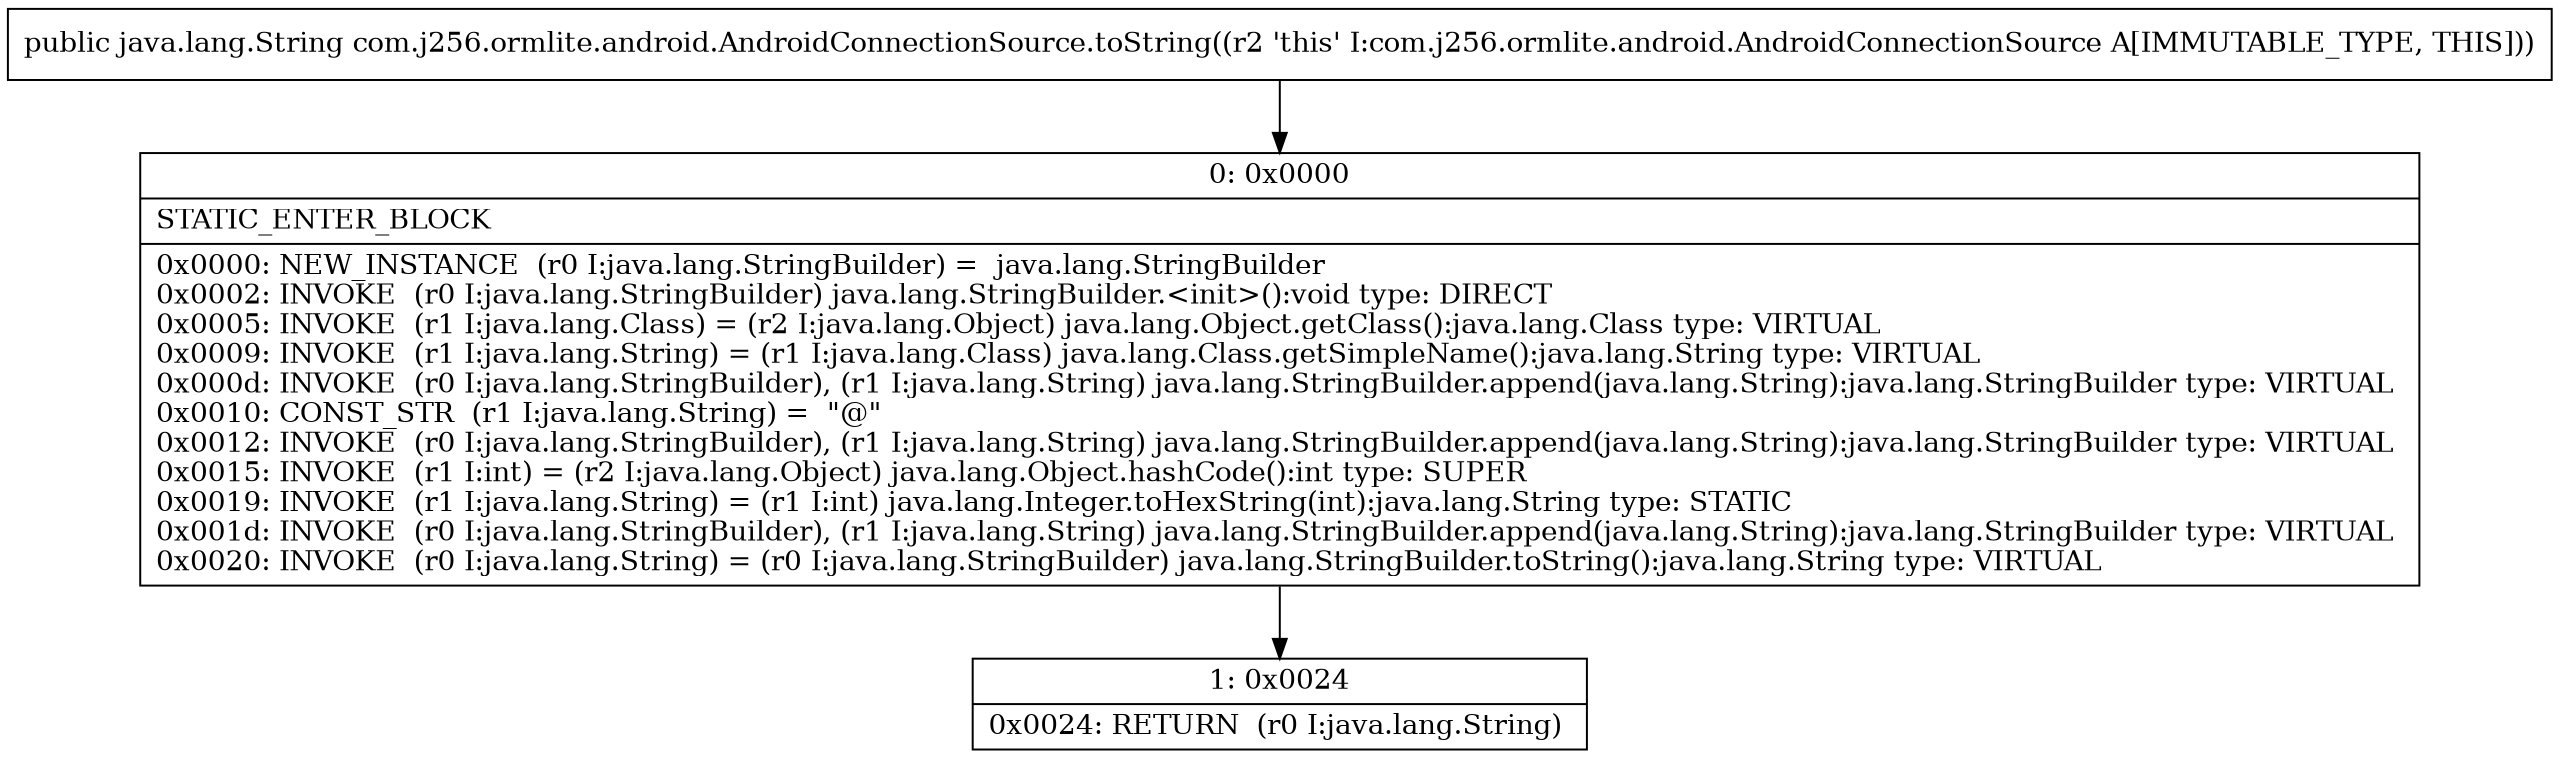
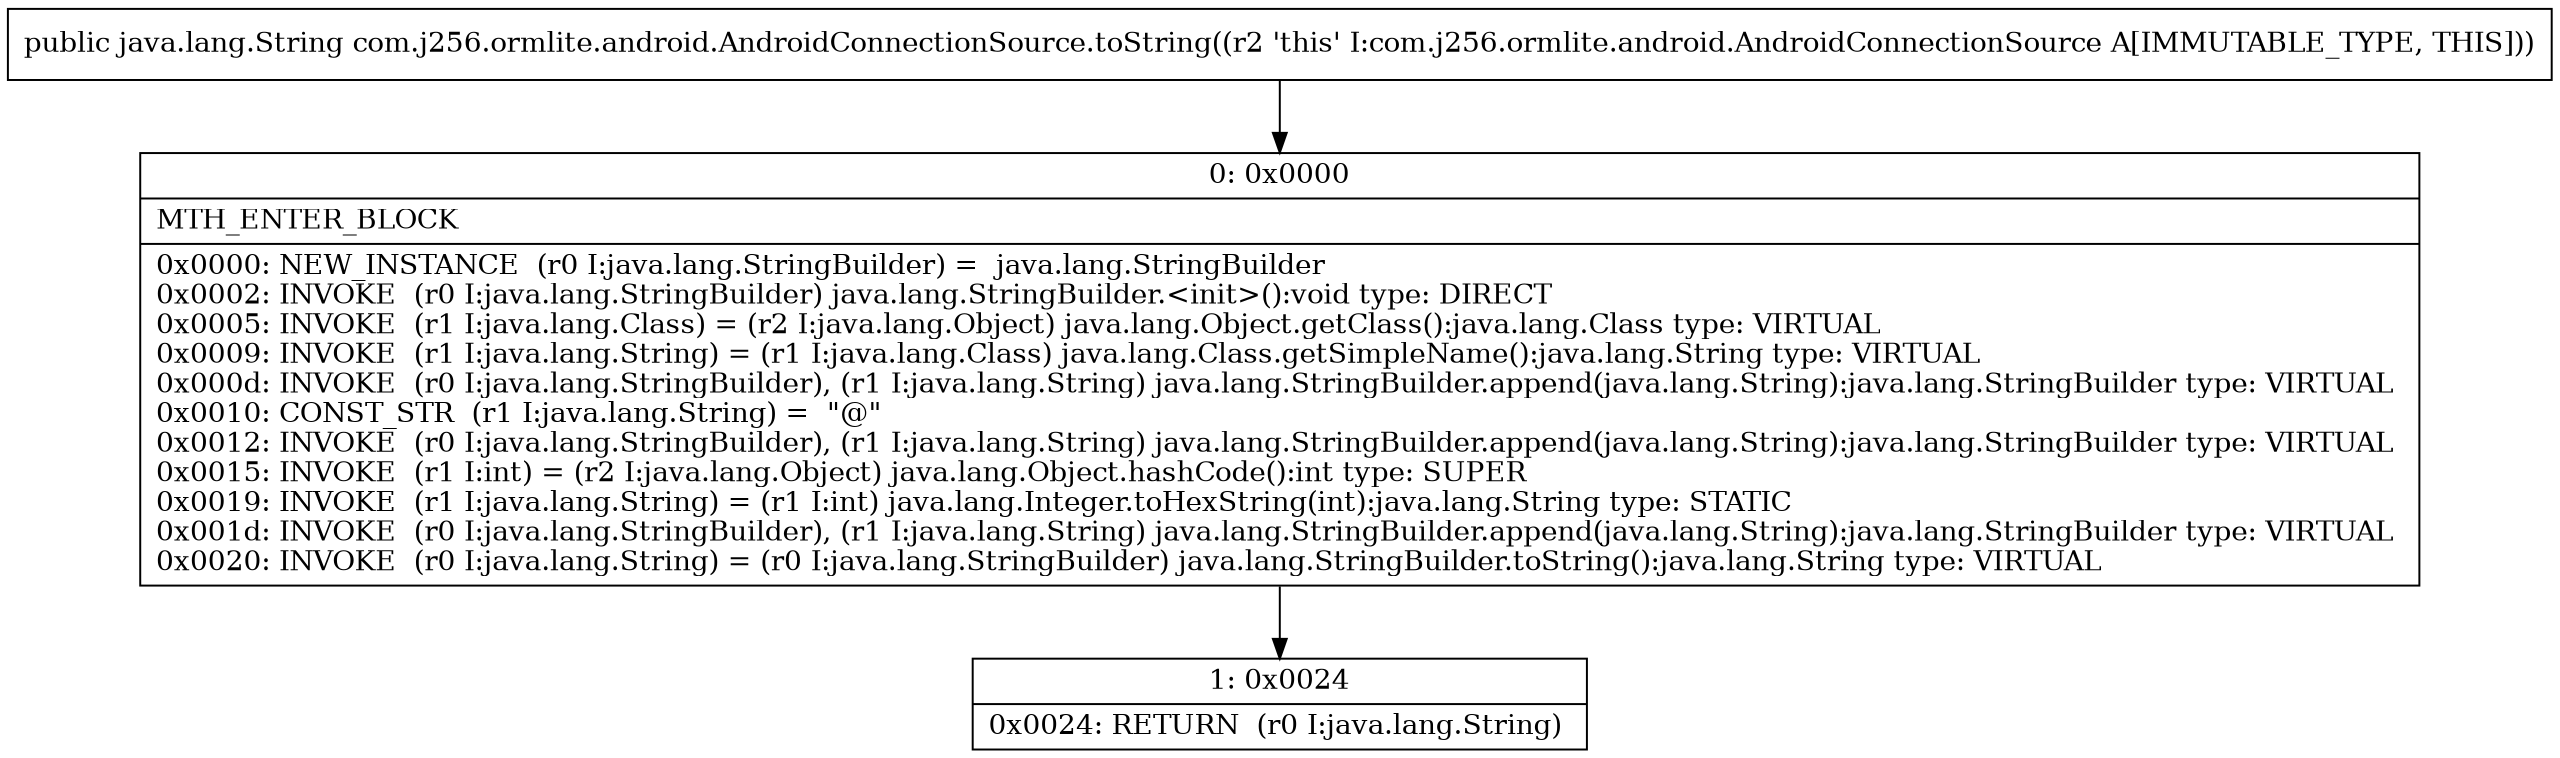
(324, 220) -> (308, 220)
